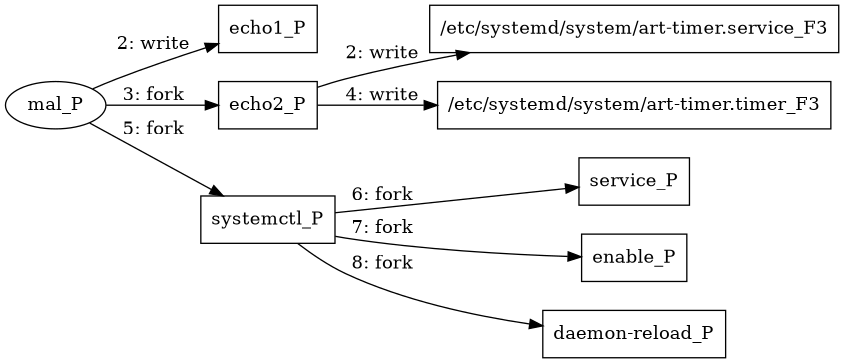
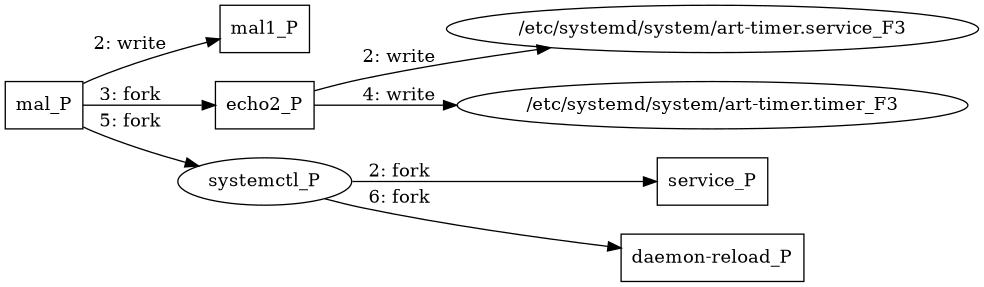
(268, 29) -> (265, 29)
(634, 29) -> (713, 29)
(56, 105) -> (44, 105)
(634, 105) -> (713, 105)
(382, 195) -> (399, 172)
(268, 220) -> (265, 182)
(634, 258) -> none
(382, 264) -> (399, 198)
